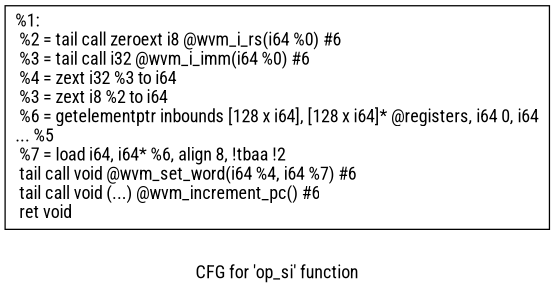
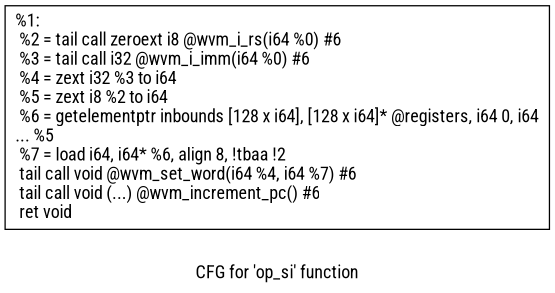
(92, 98) -> (92, 98)
